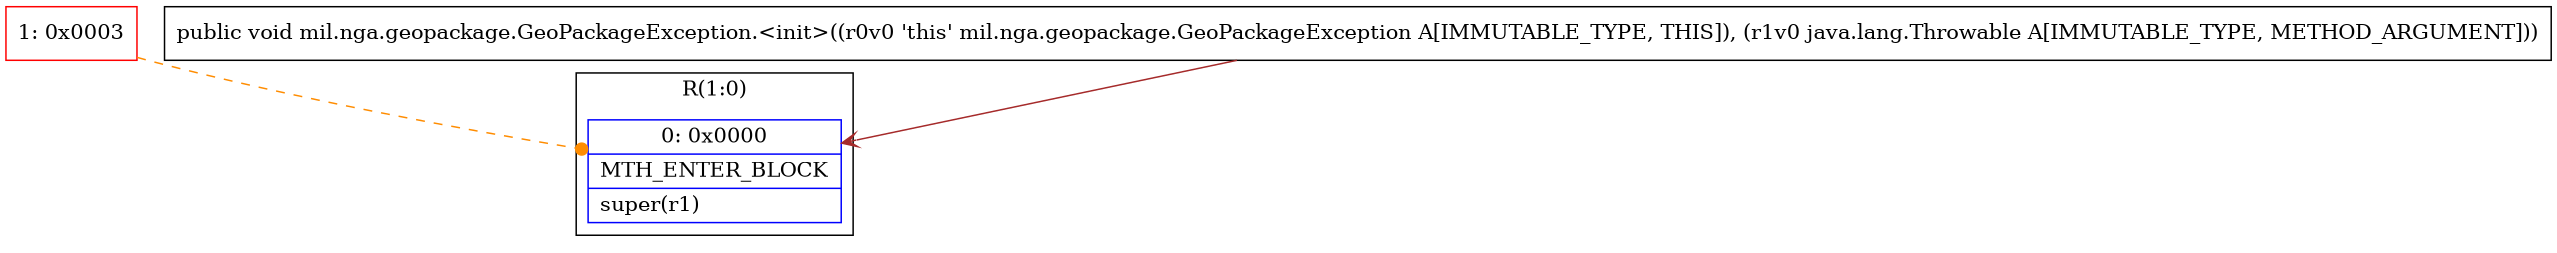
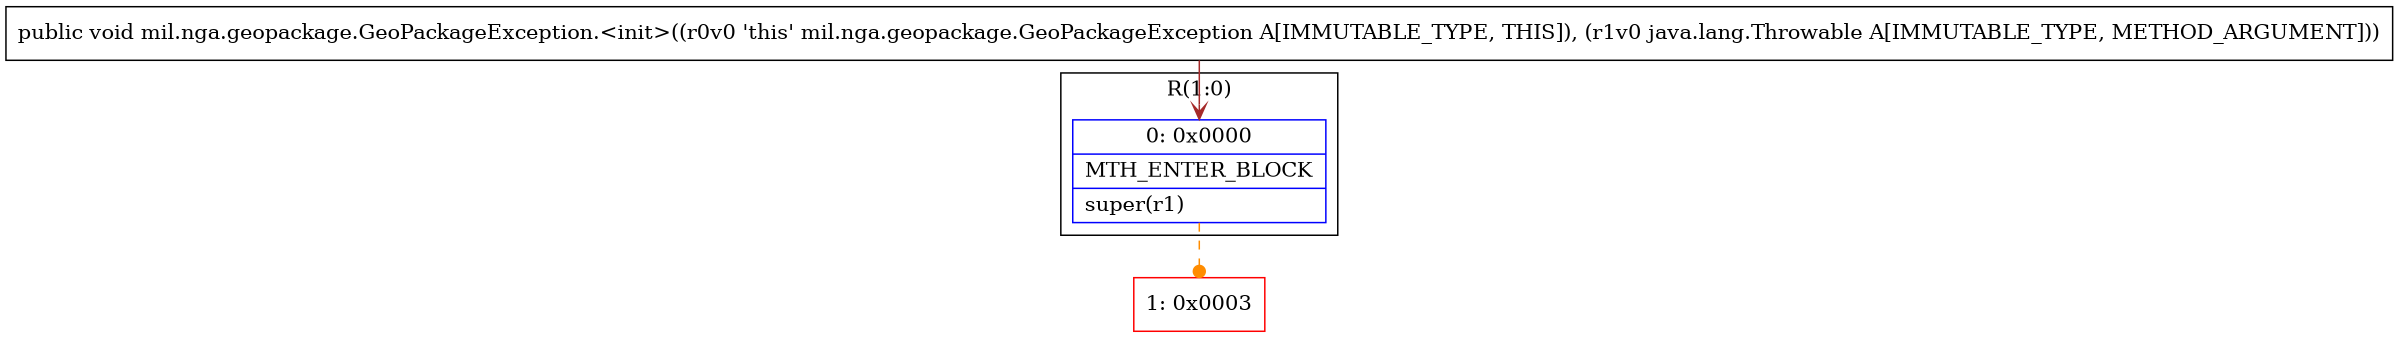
(355, 108) -> (1199, 245)
